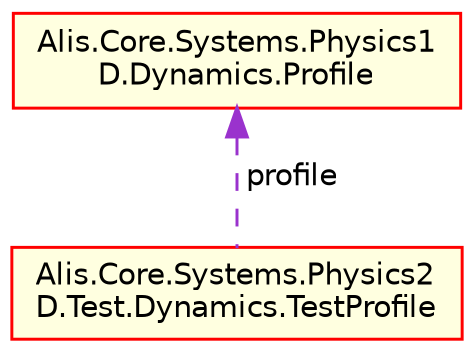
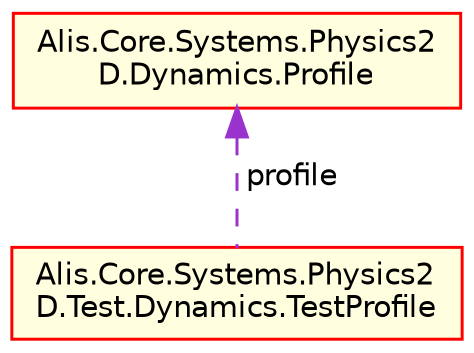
(237, 61) -> (237, 61)
